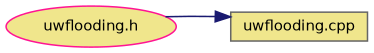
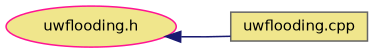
(190, 16) -> (206, 37)
